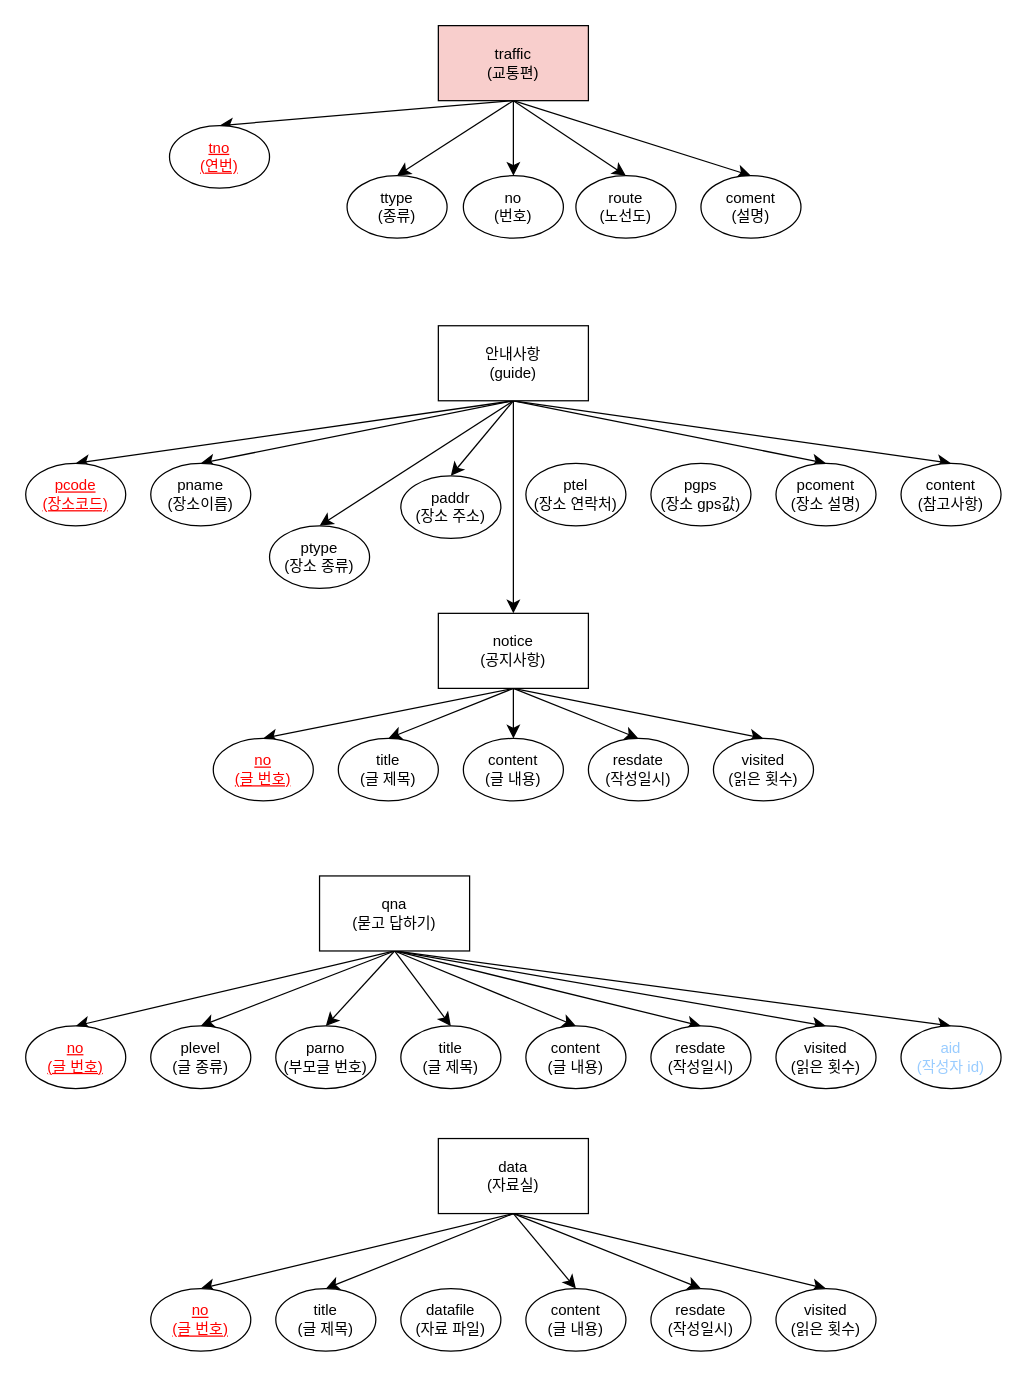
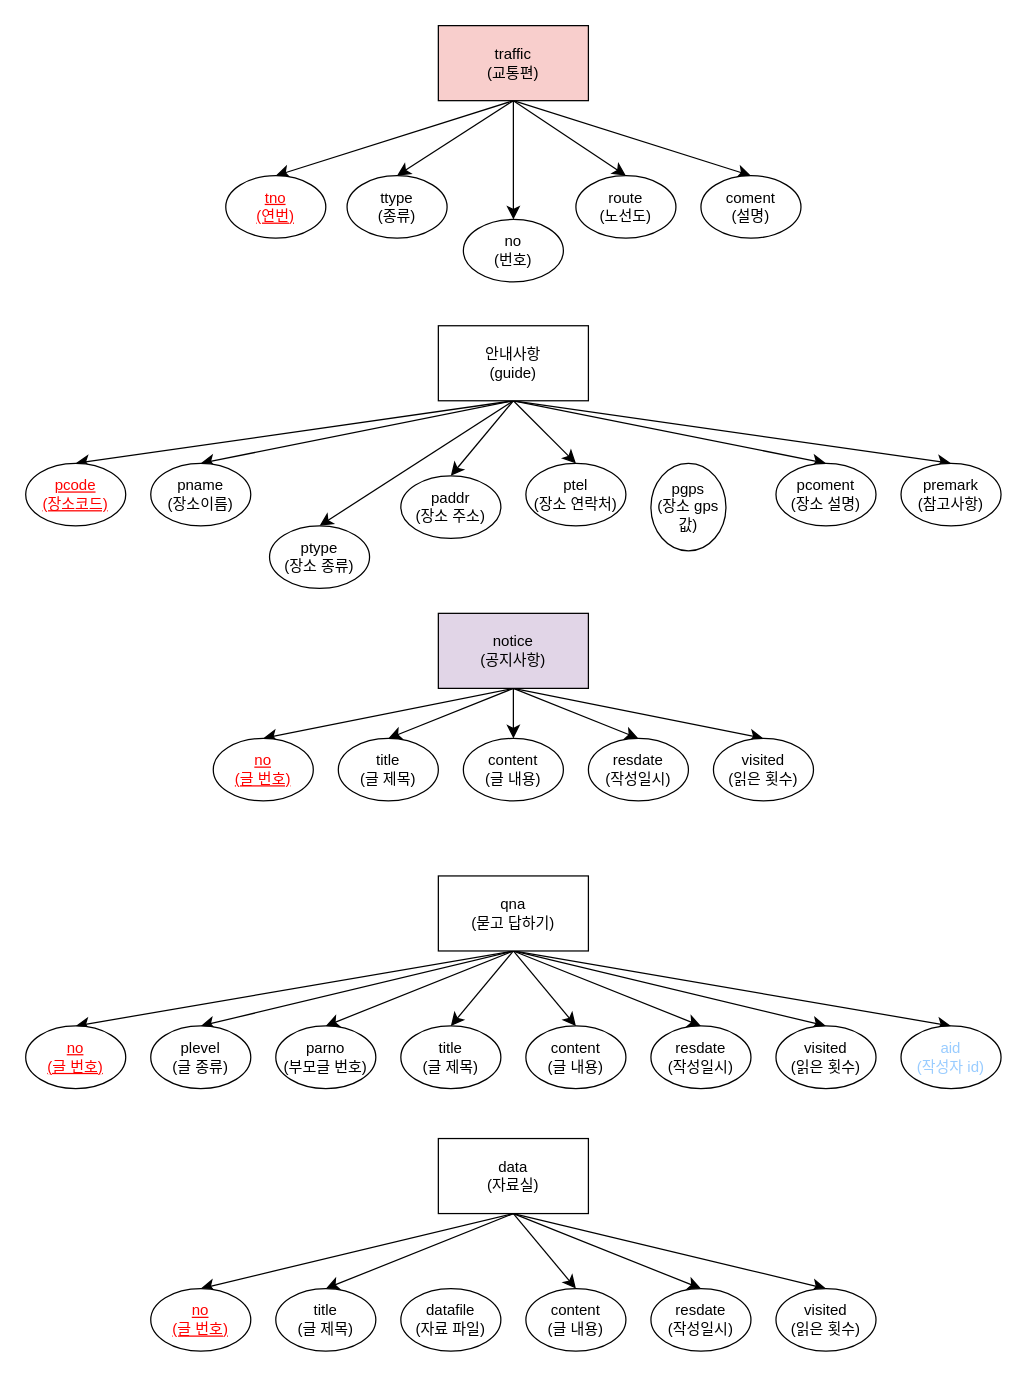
(219, 157) -> (276, 207)
(513, 207) -> (513, 251)
(701, 494) -> (688, 507)
(951, 494) -> (951, 494)
(513, 503) -> (542, 429)
(513, 651) -> (513, 651)
(394, 913) -> (513, 913)
